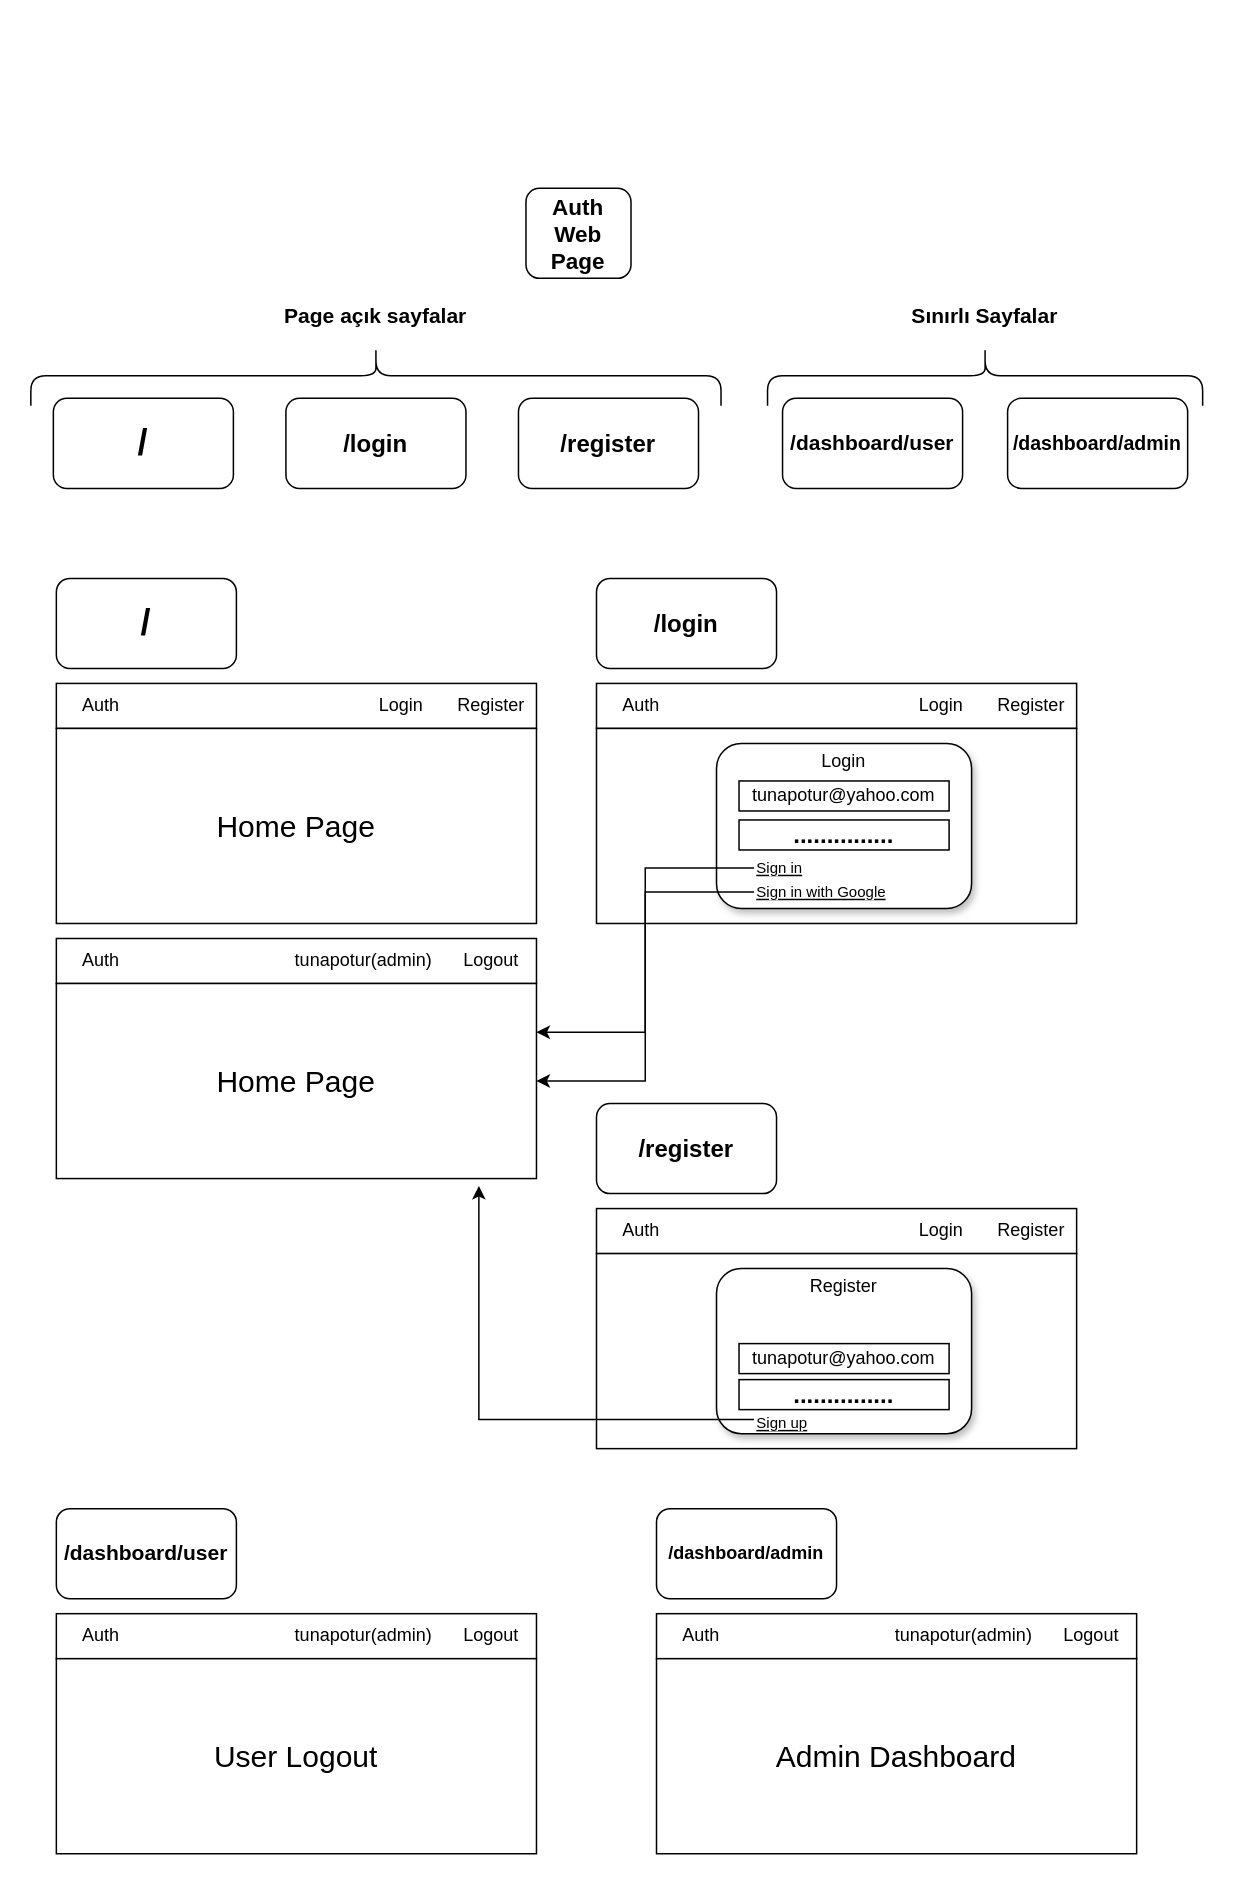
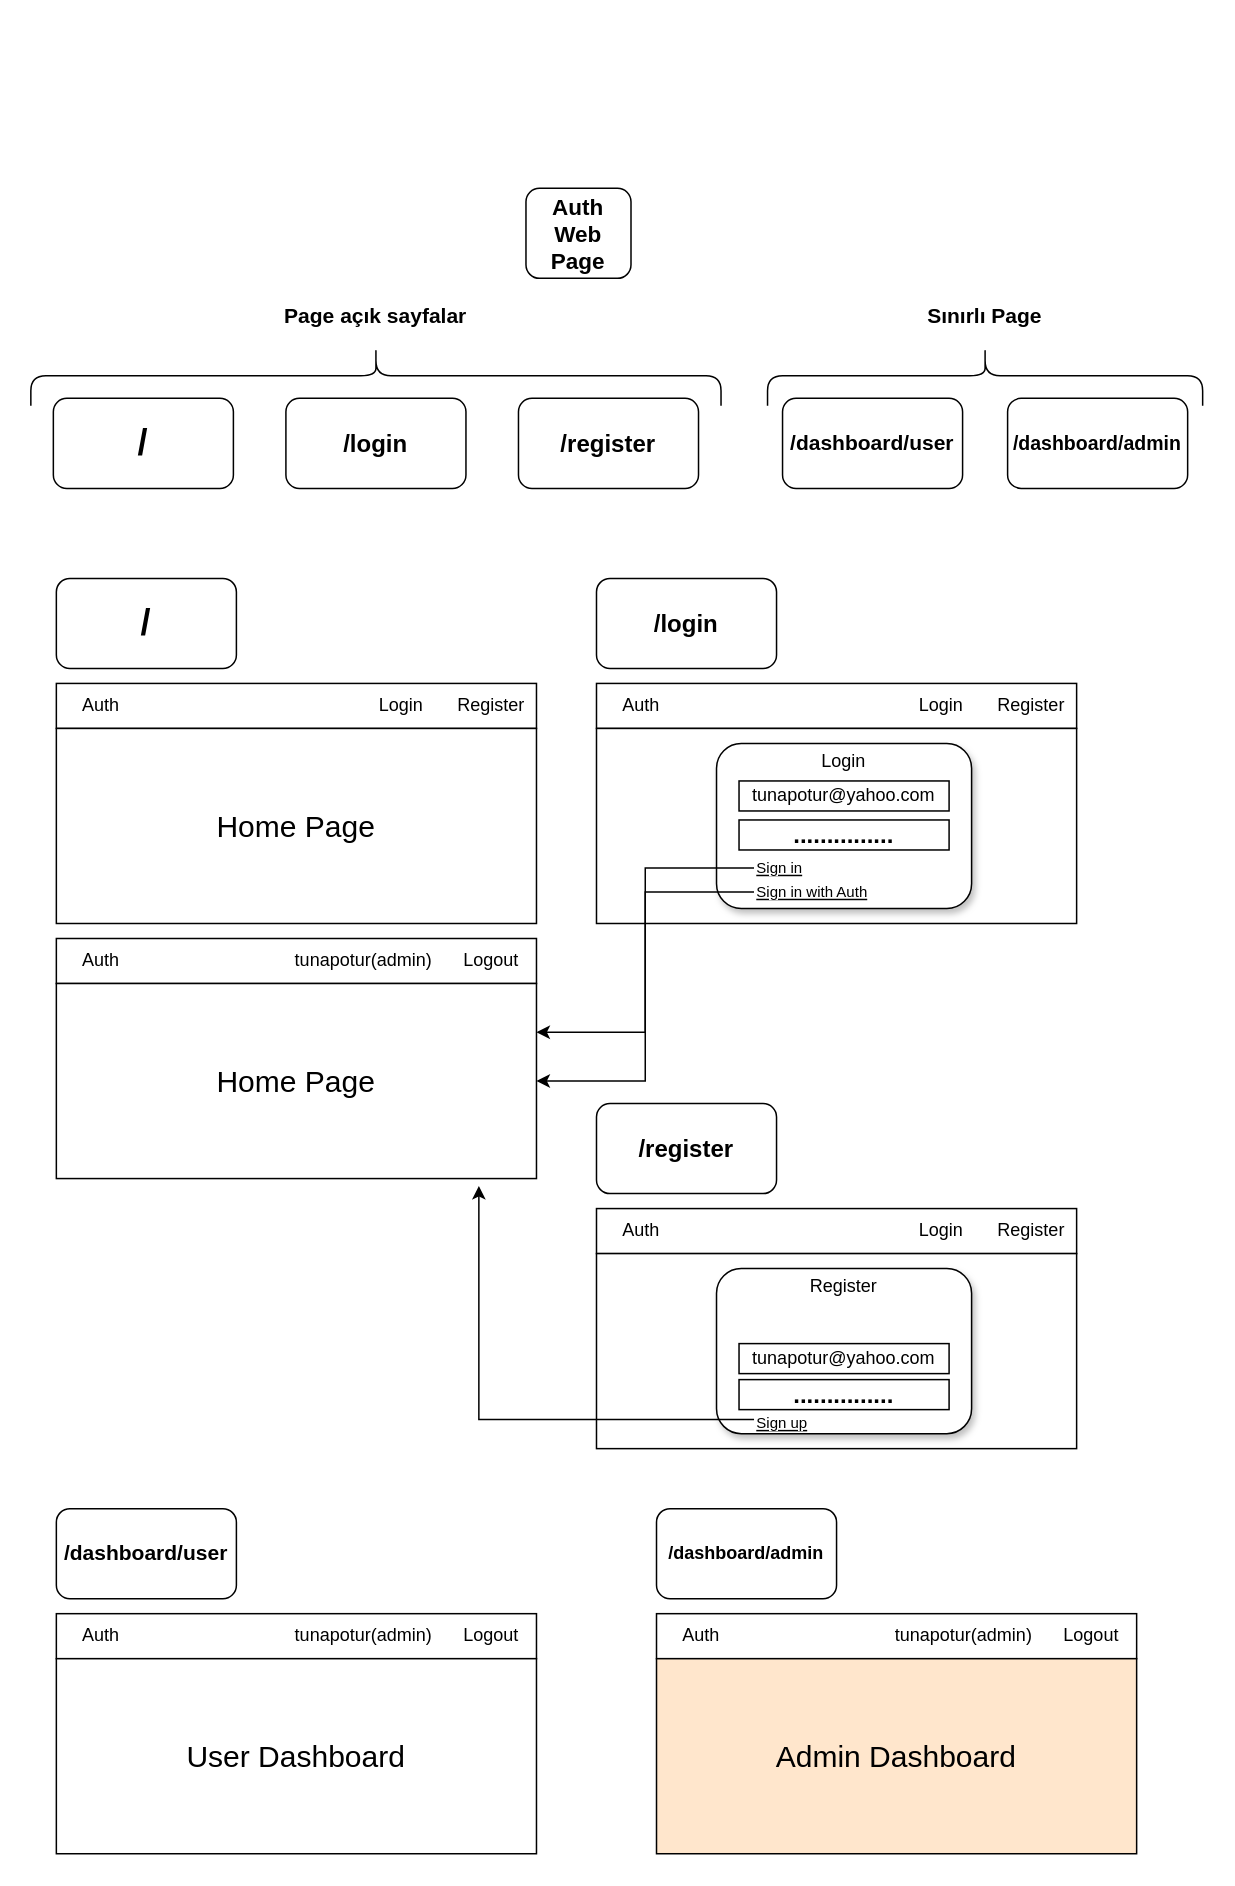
(985, 316) -> (985, 316)
(823, 892) -> (816, 892)
(296, 1756) -> (296, 1756)
(896, 1756) -> (896, 1756)
